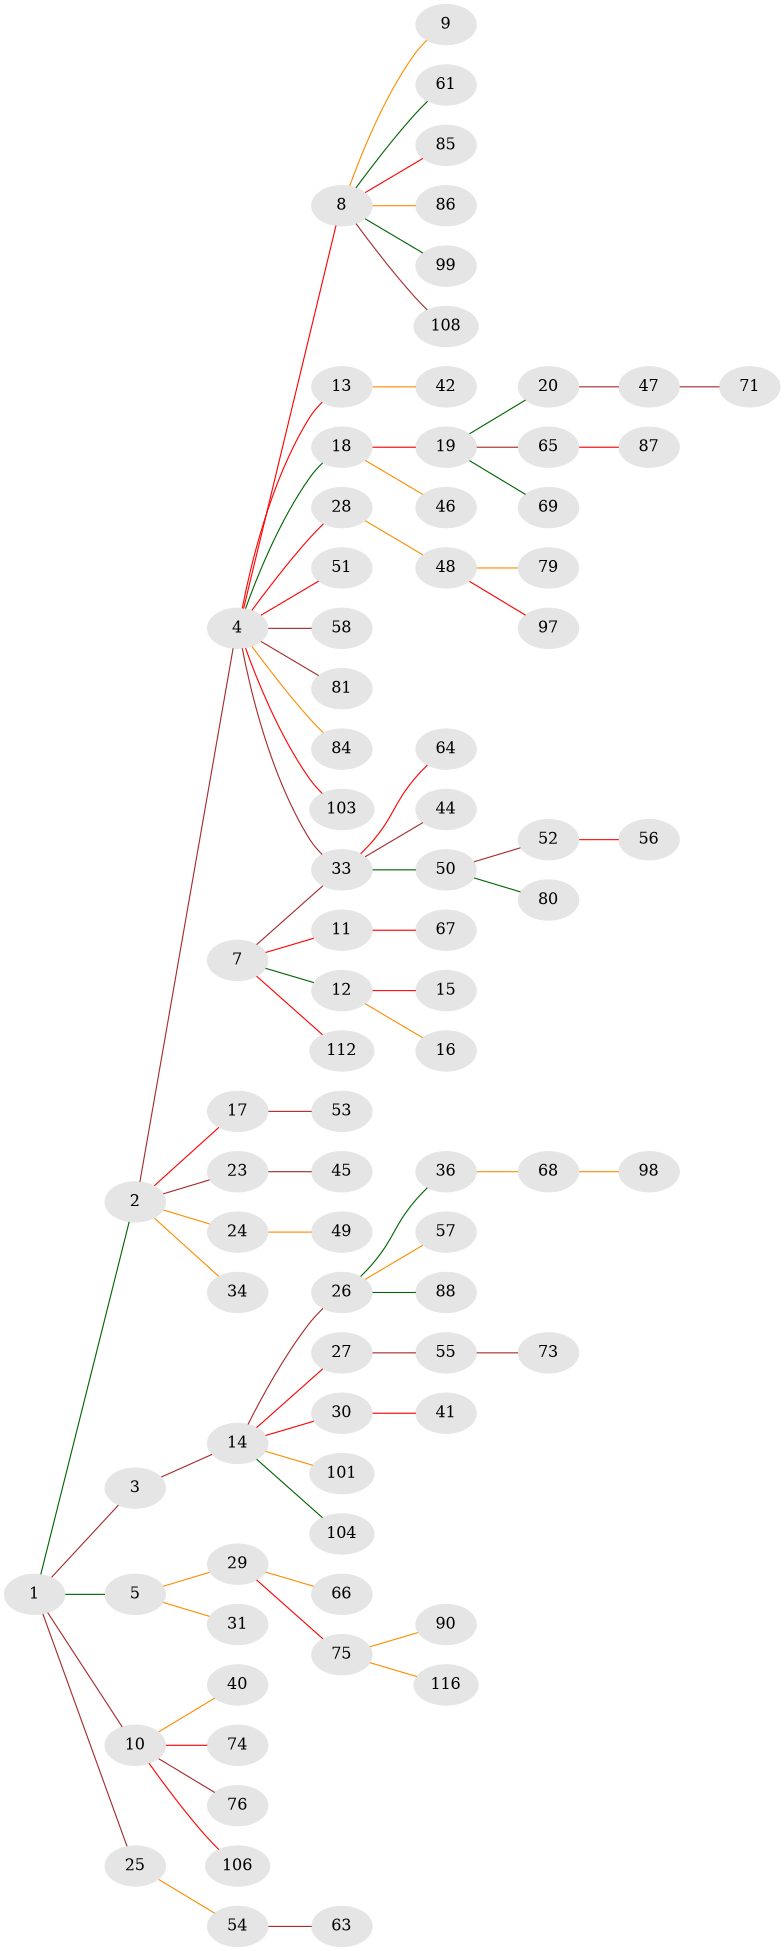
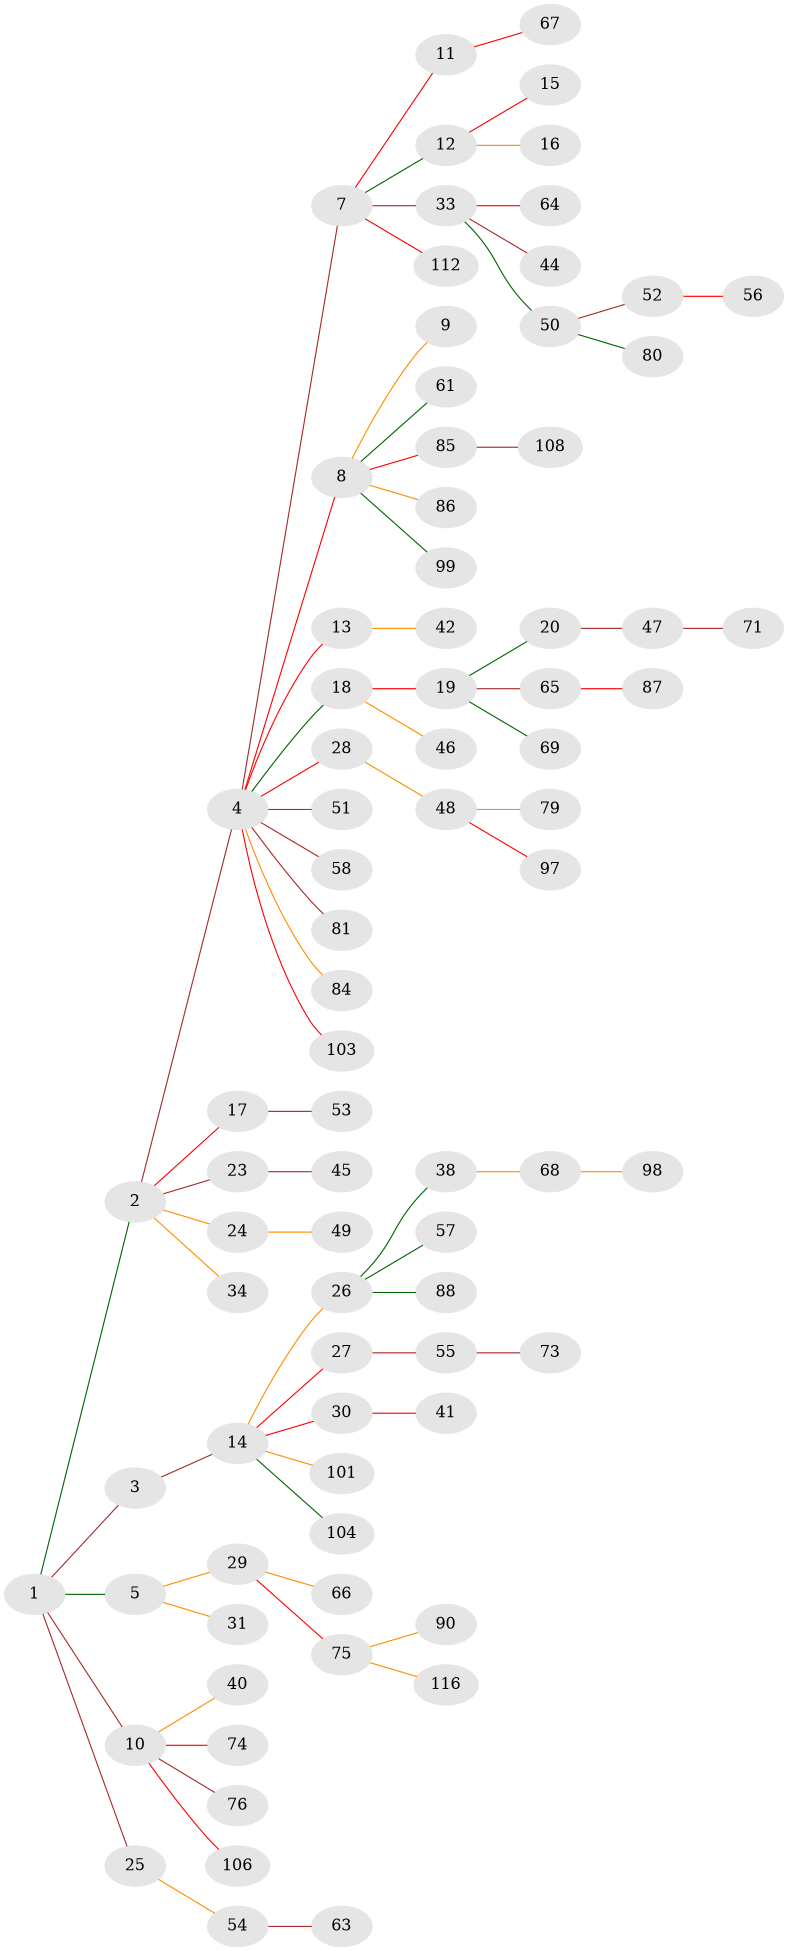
(390, 268) -> (497, 447)
(271, 756) -> (290, 508)
(446, 1172) -> (446, 1172)
(394, 1262) -> (394, 1262)
(282, 1364) -> (282, 1364)
